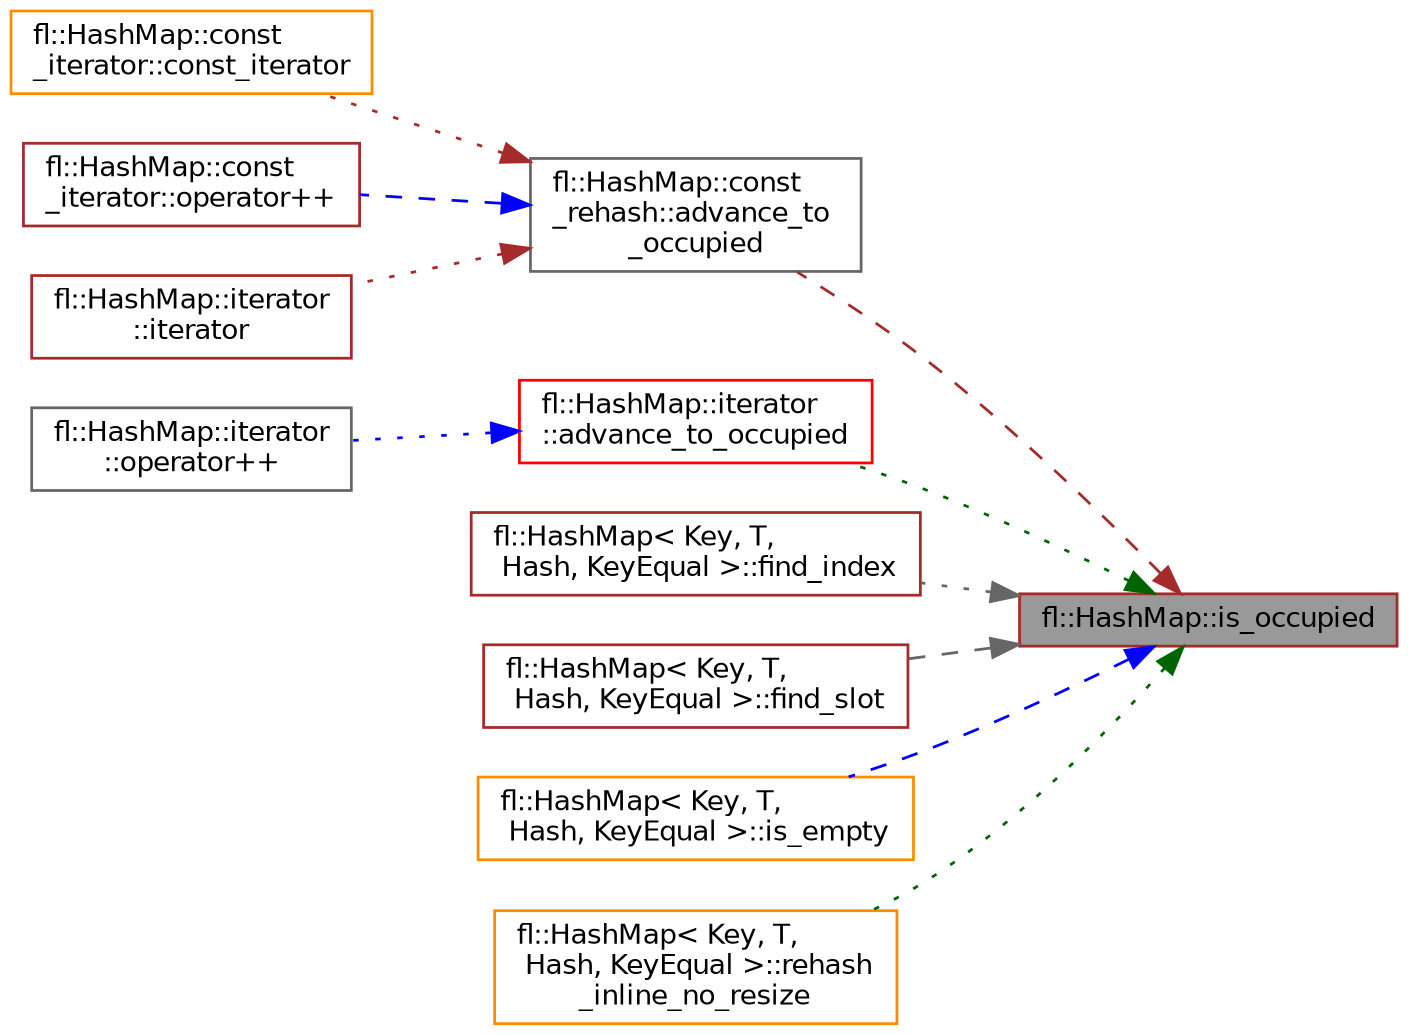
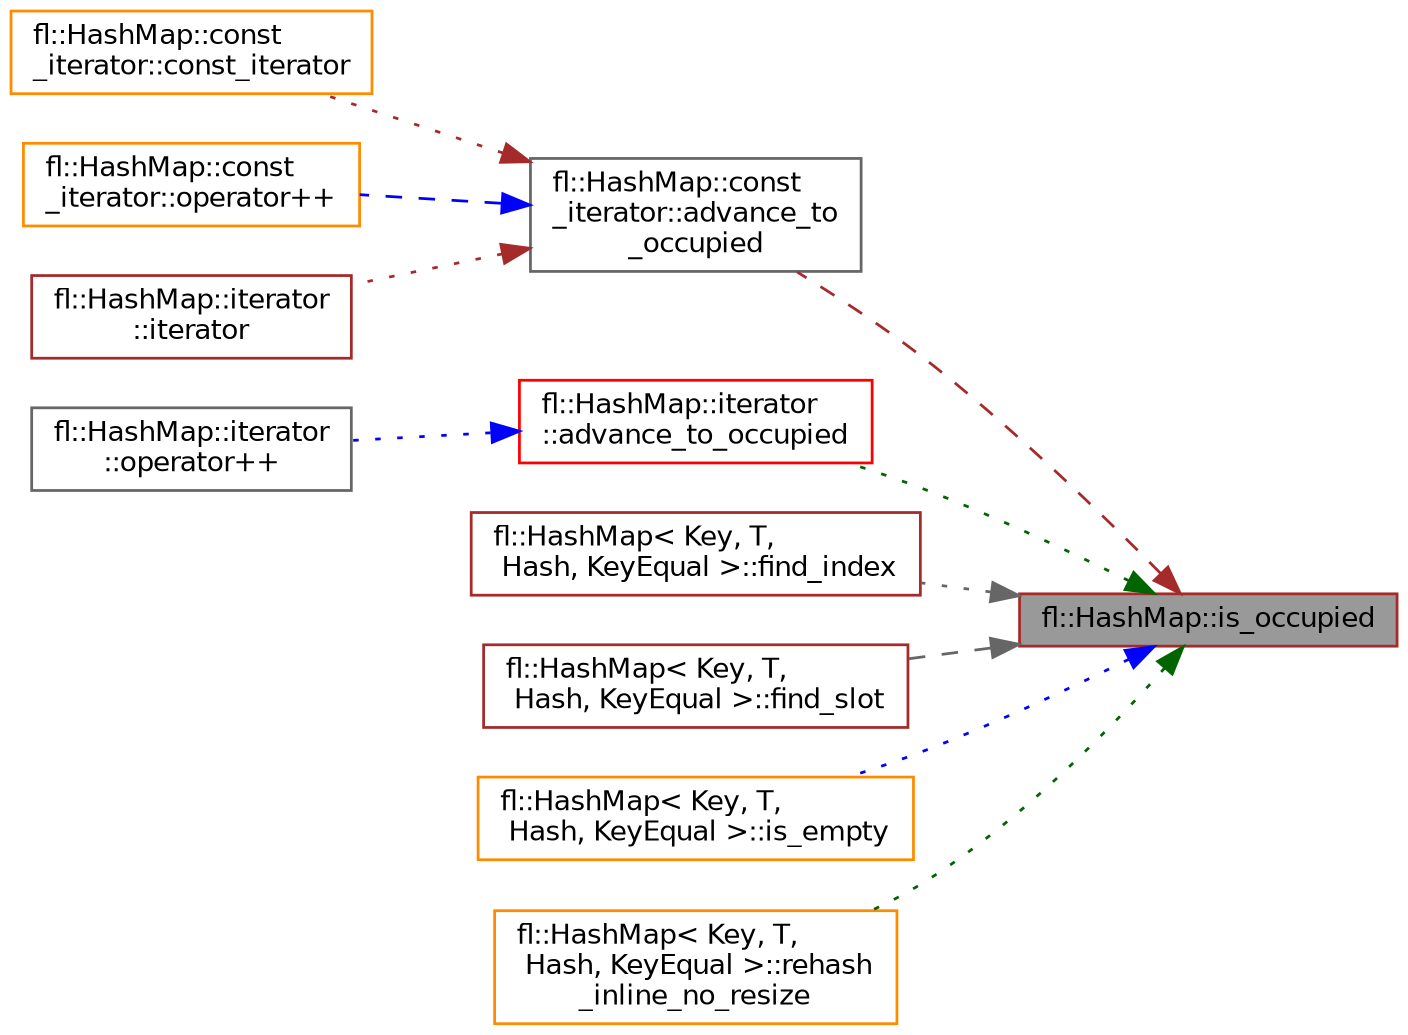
(192, 185) -> (192, 185)
(696, 215) -> (696, 215)
(991, 723) -> (991, 723)
